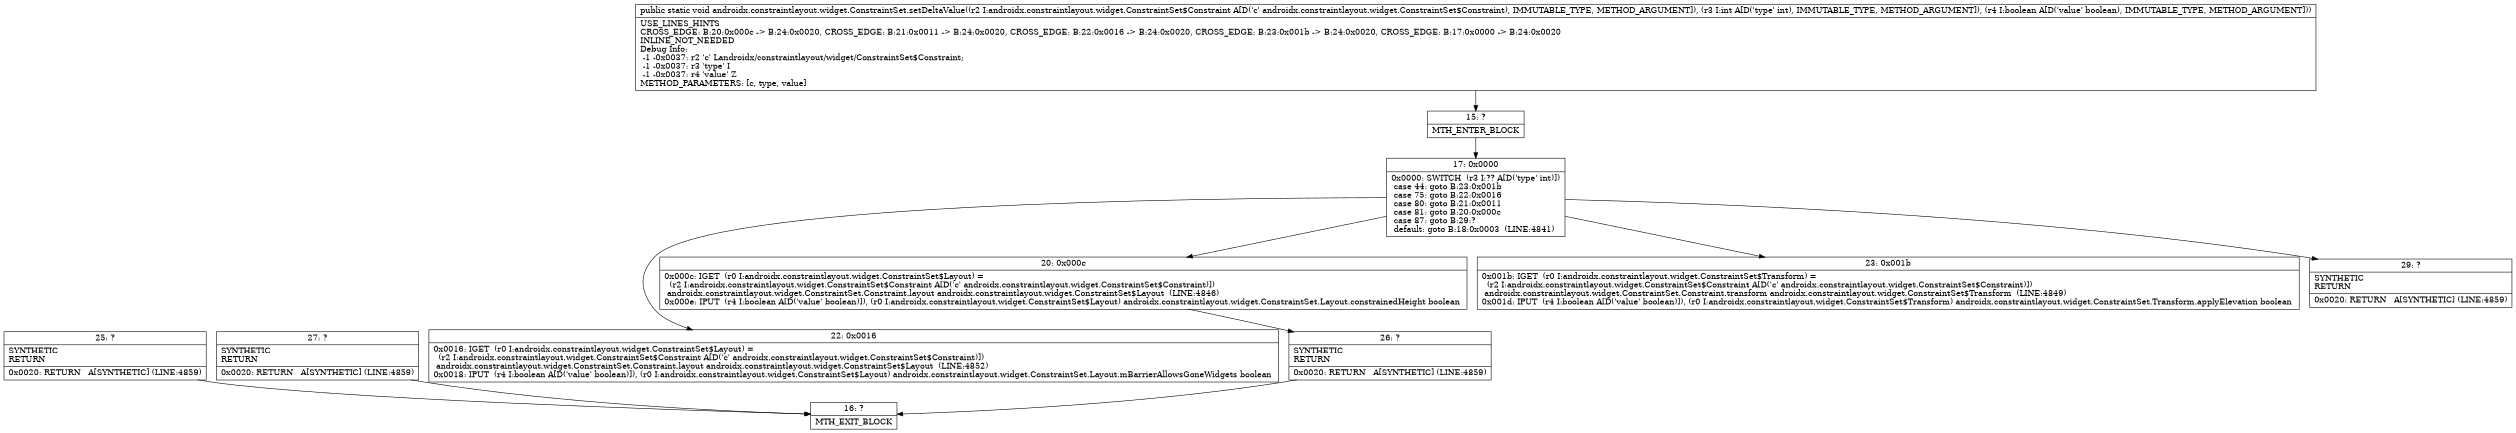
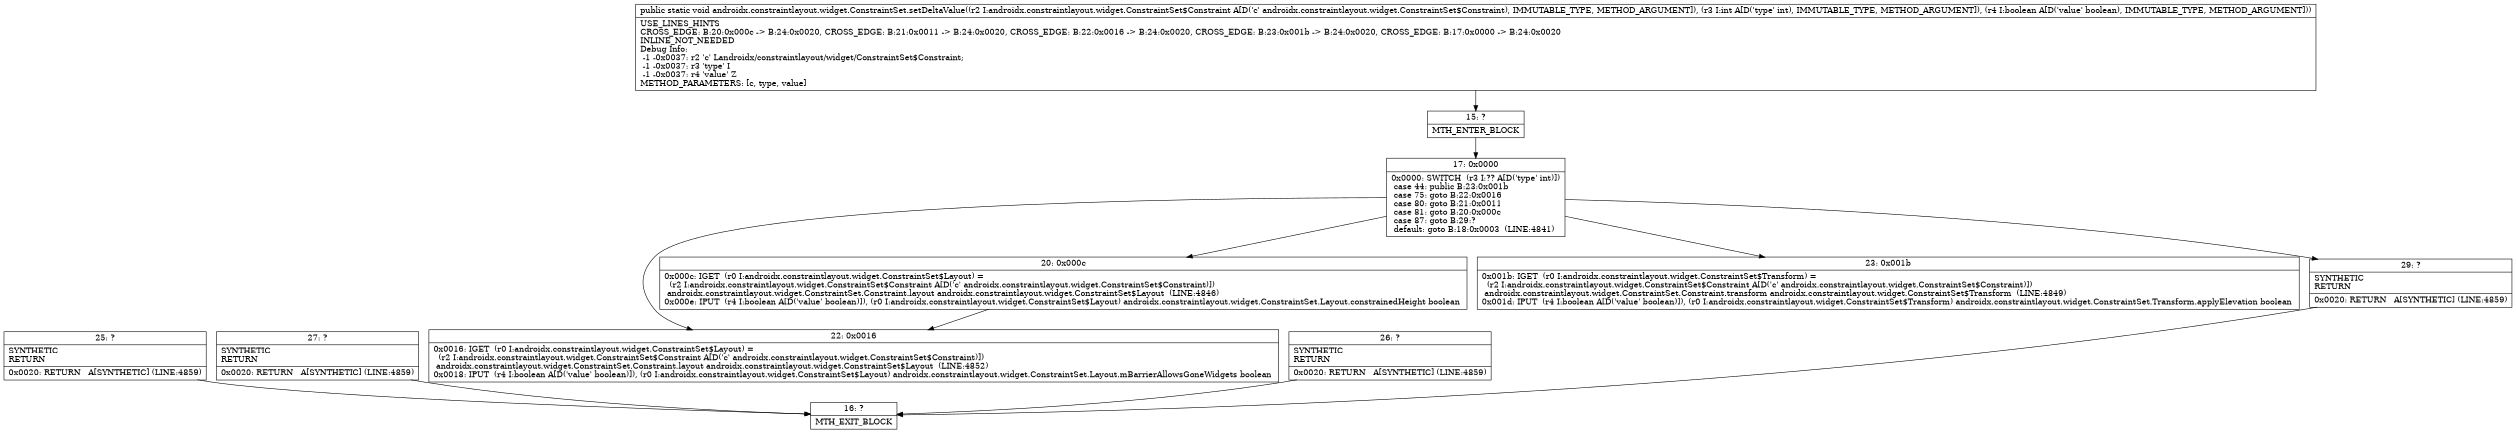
(1447, 187) -> (1450, 187)
(1238, 320) -> (961, 319)
none -> (1612, 385)
